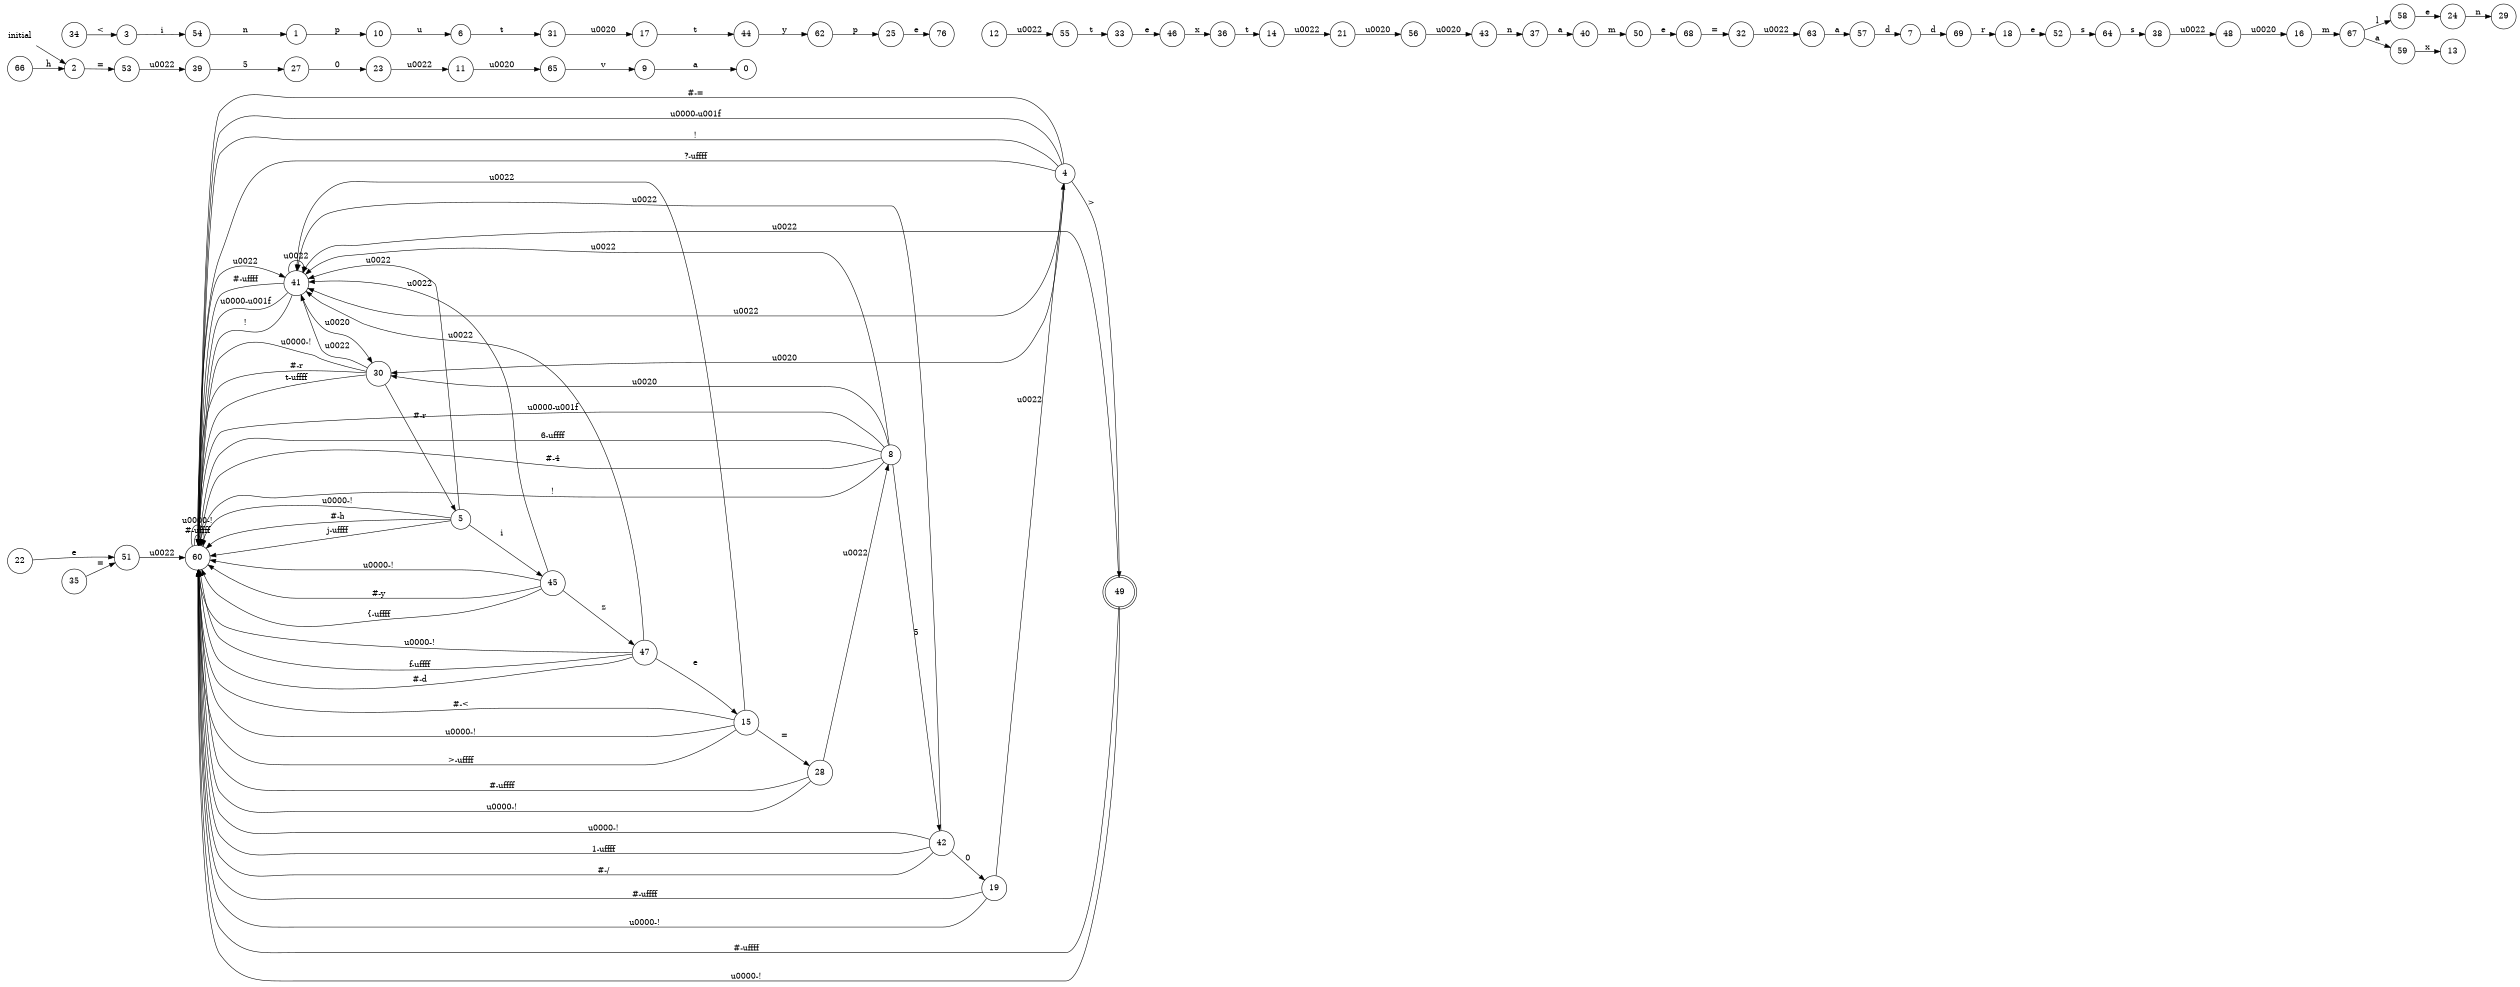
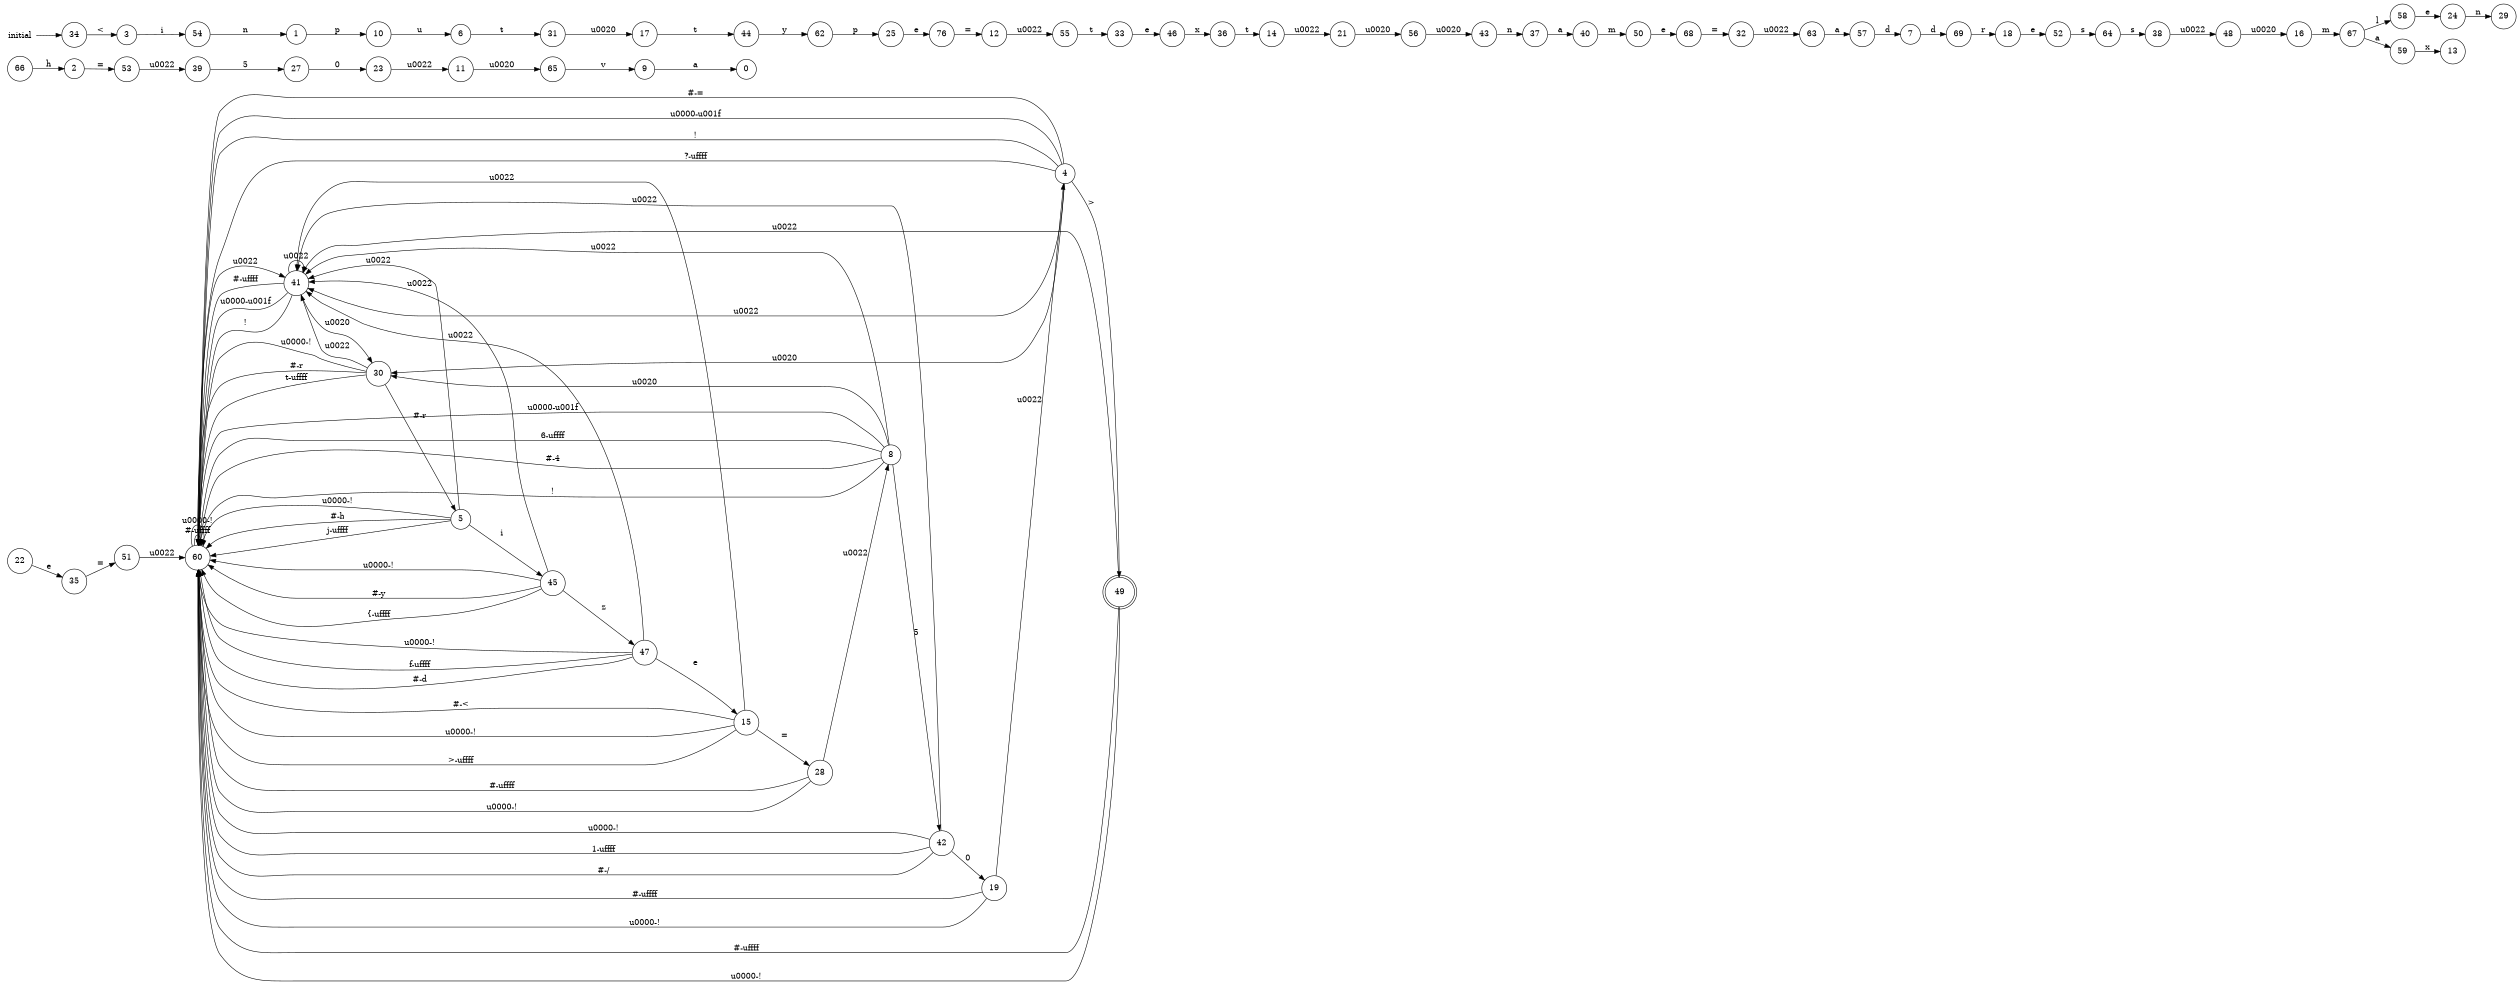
none -> (965, 34)
(49, 53) -> (46, 35)
(71, 558) -> (45, 570)
